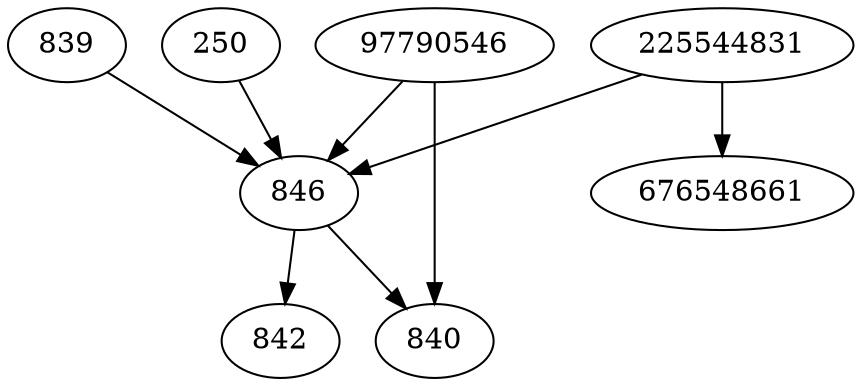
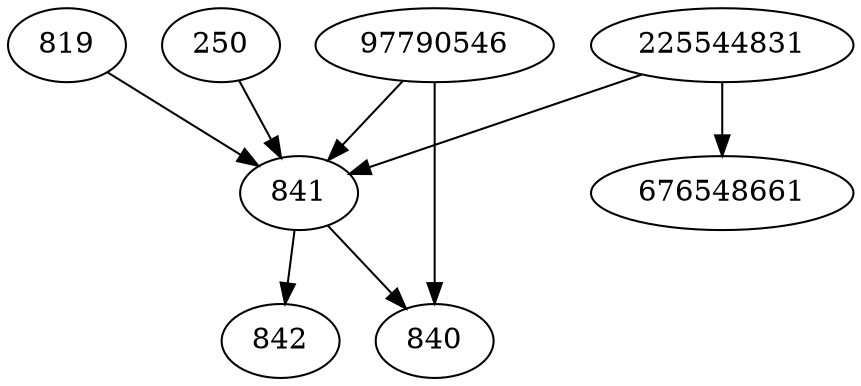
(67, 45) -> (67, 45)
(299, 193) -> (299, 193)
